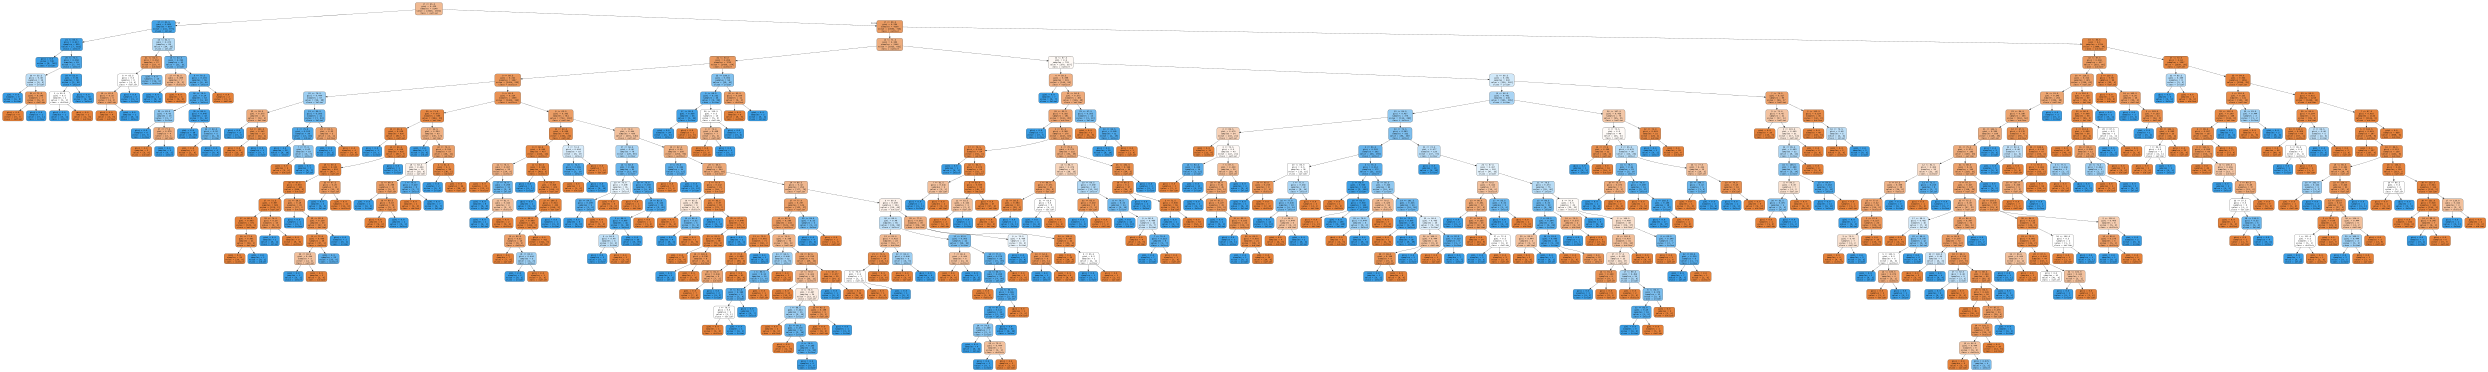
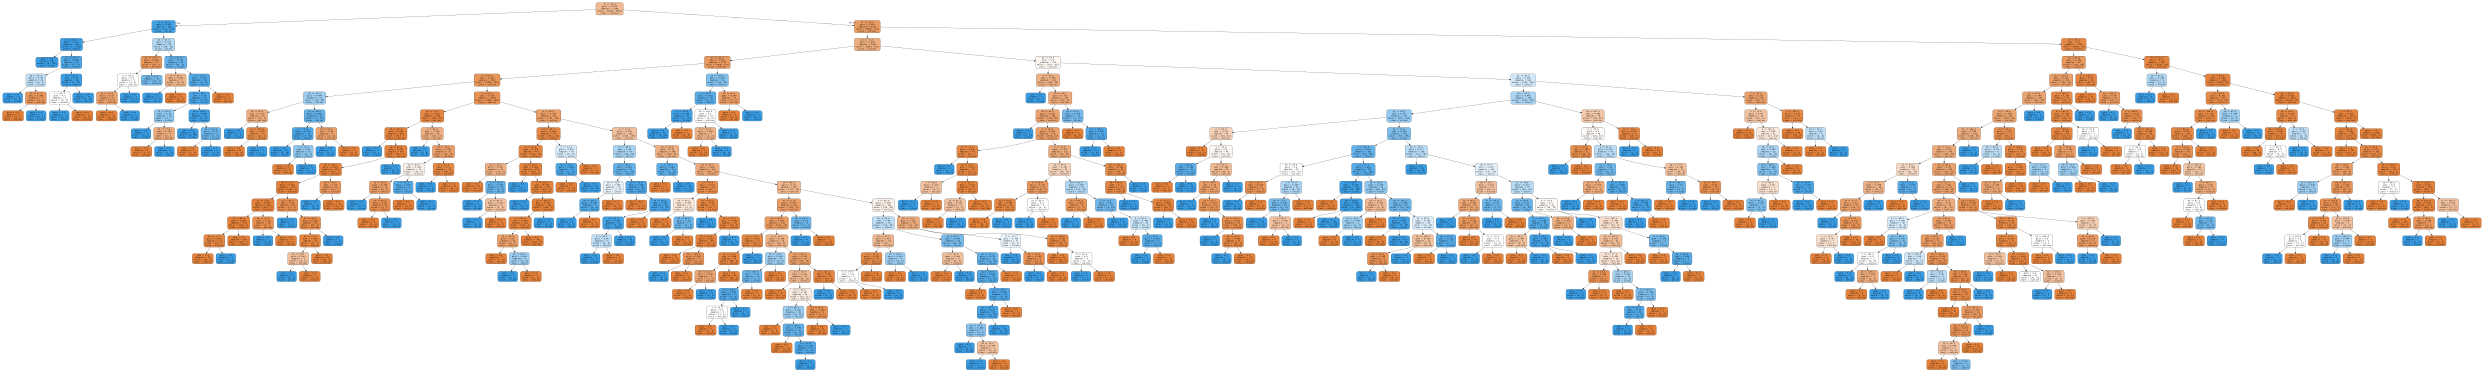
none -> (239, 241)
(329, 259) -> (322, 259)
(1593, 259) -> (1586, 259)
